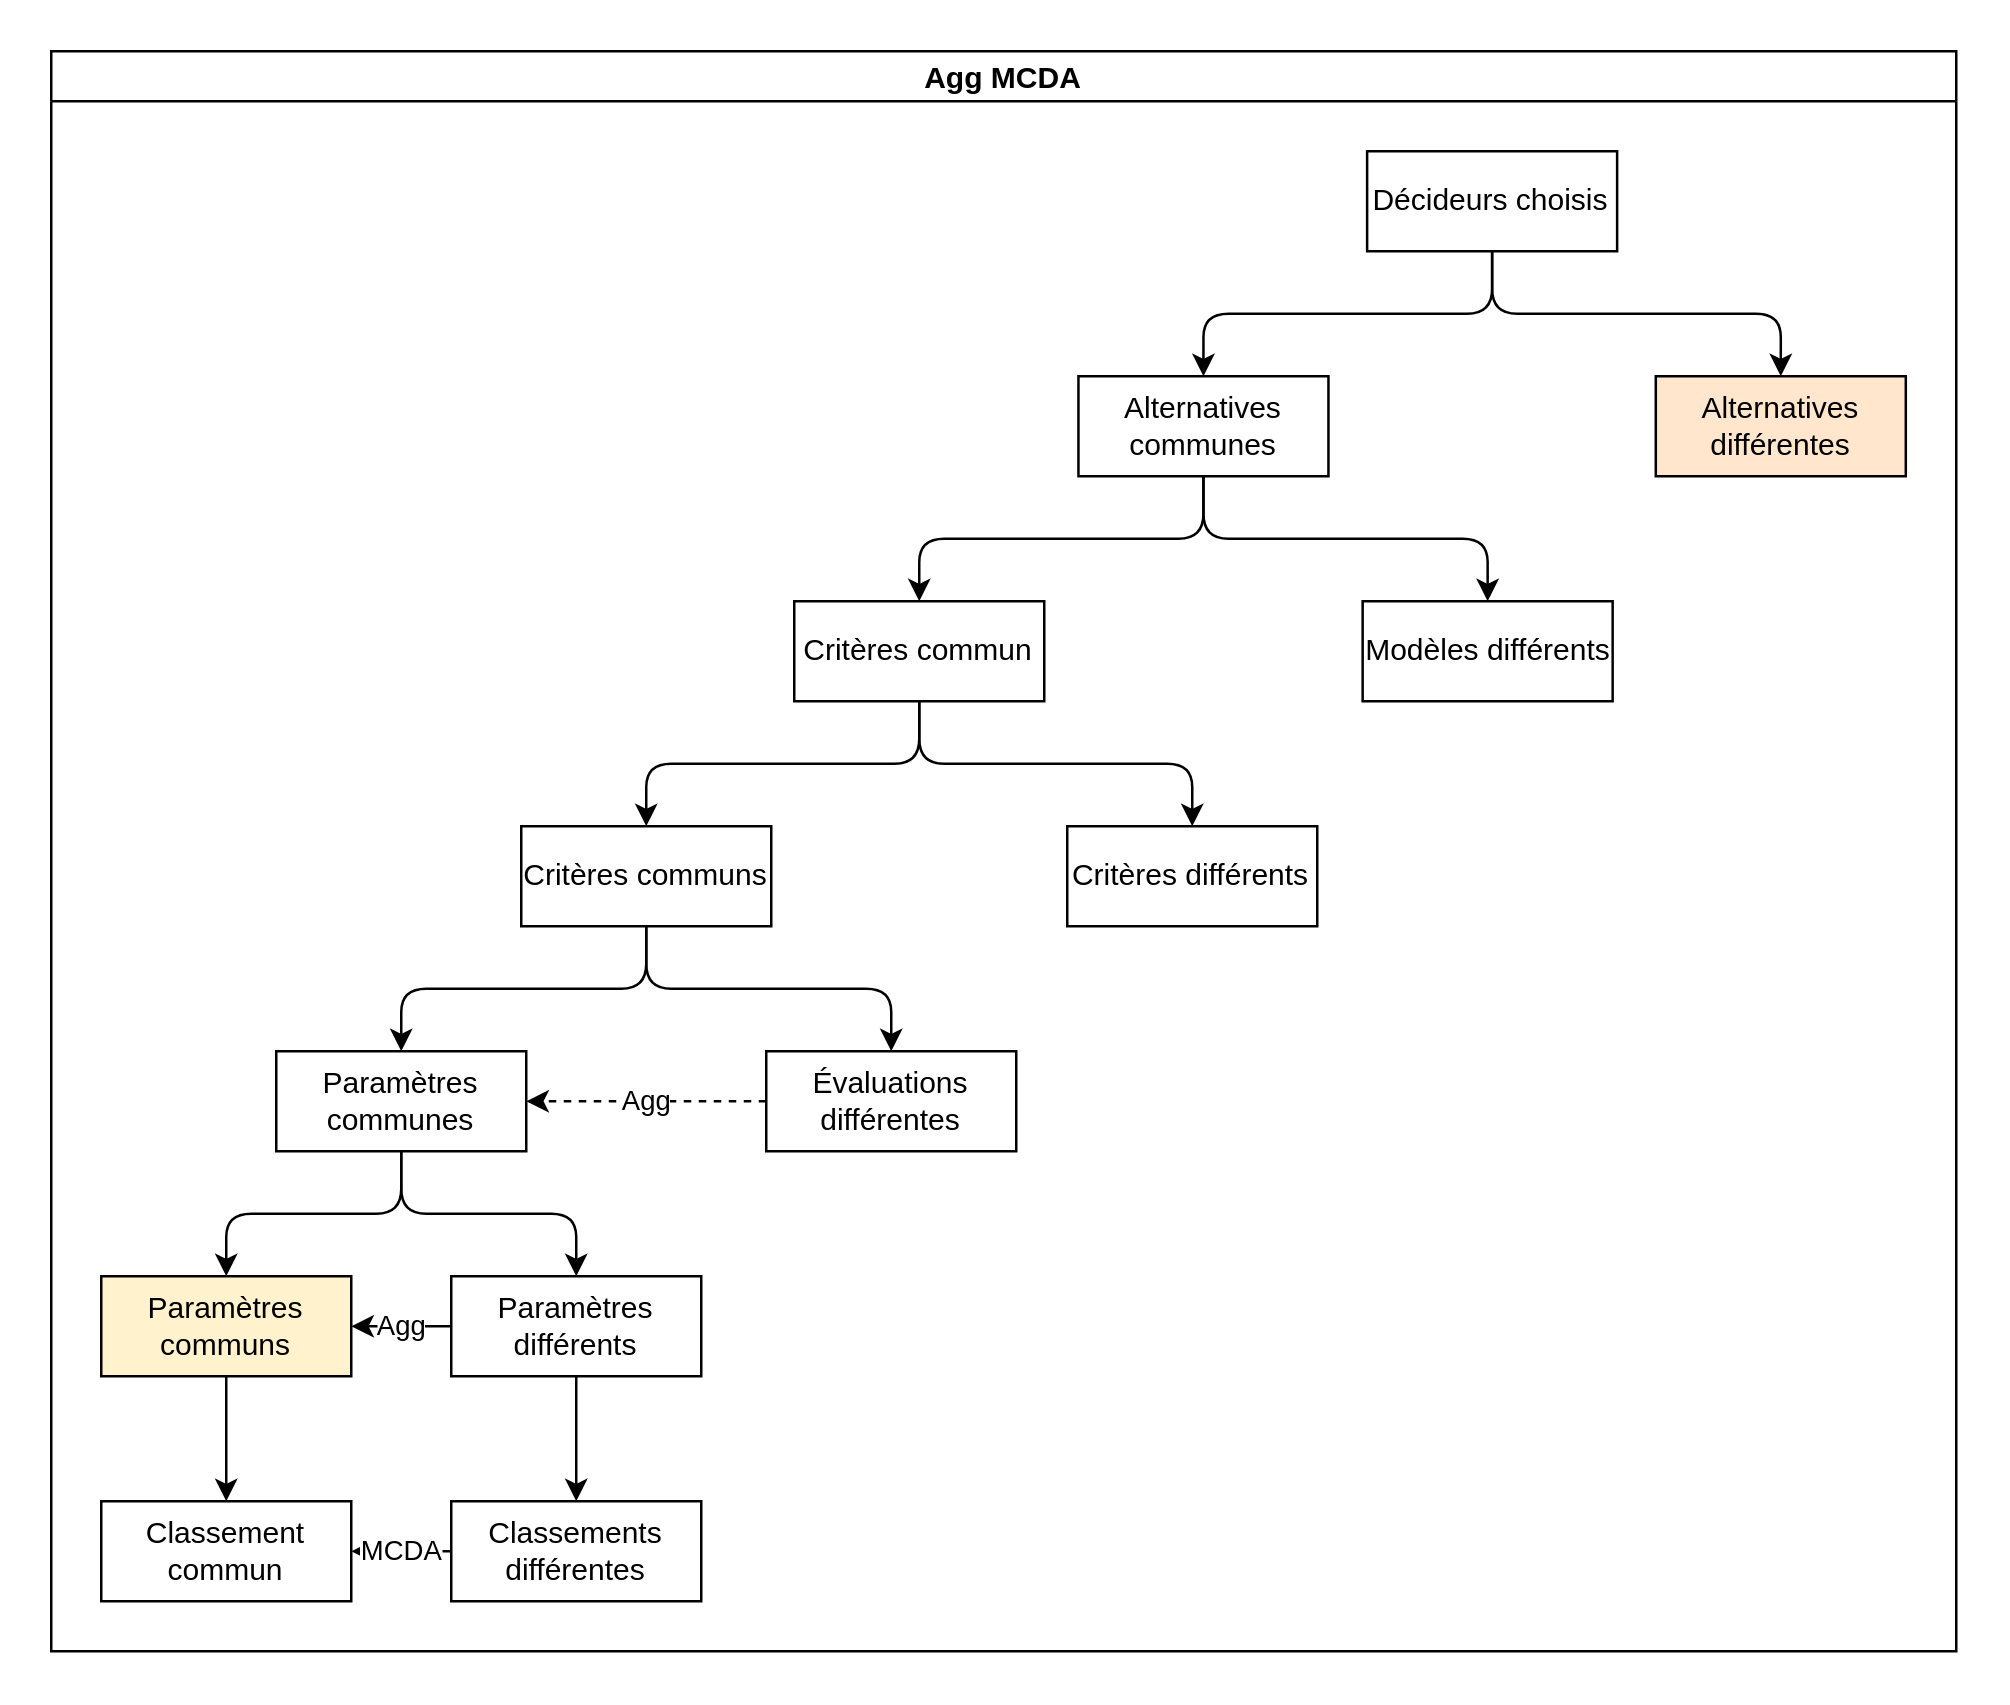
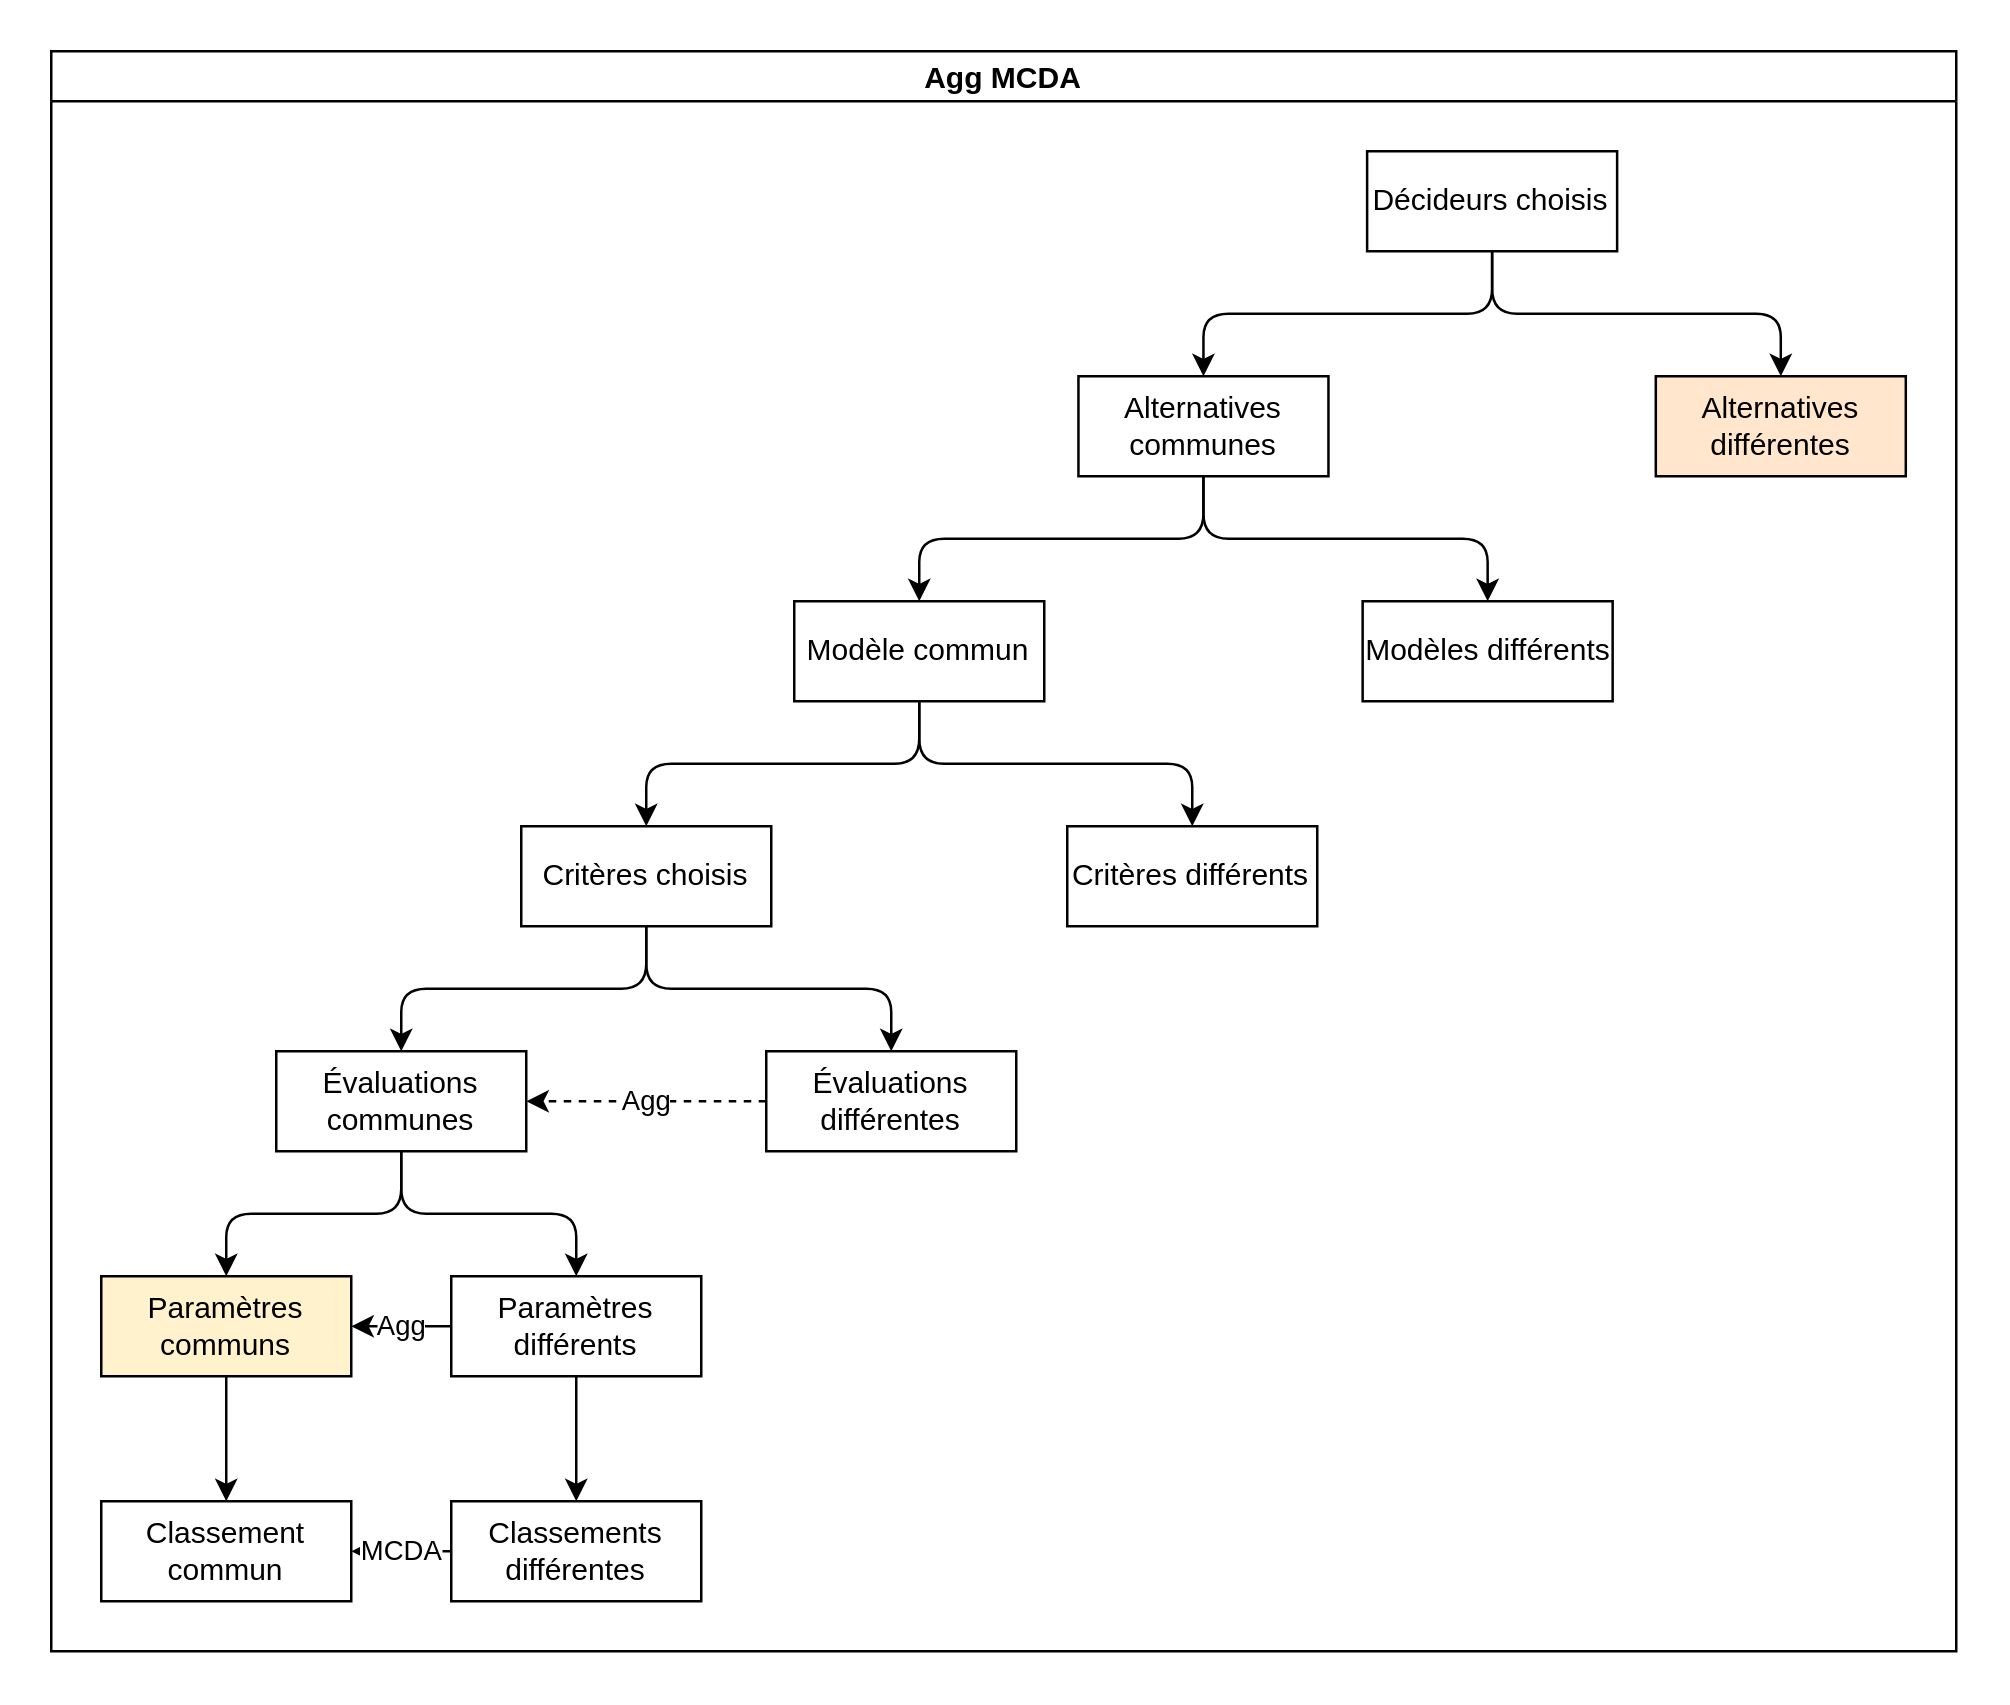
(919, 651) -> (919, 651)
(646, 876) -> (646, 876)
(401, 1101) -> (401, 1101)
